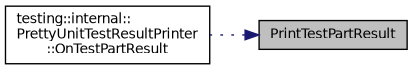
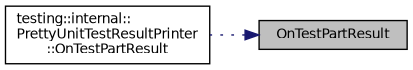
(333, 35) -> (333, 35)
